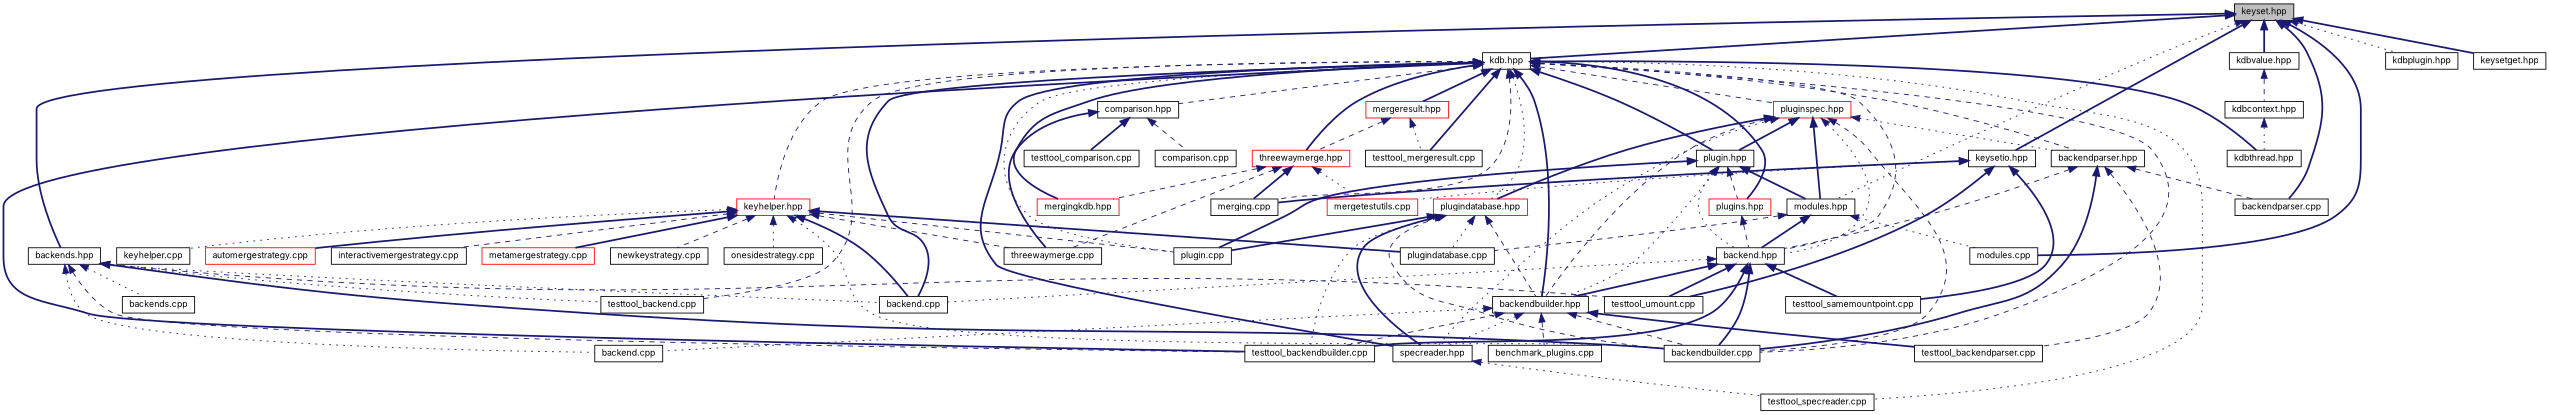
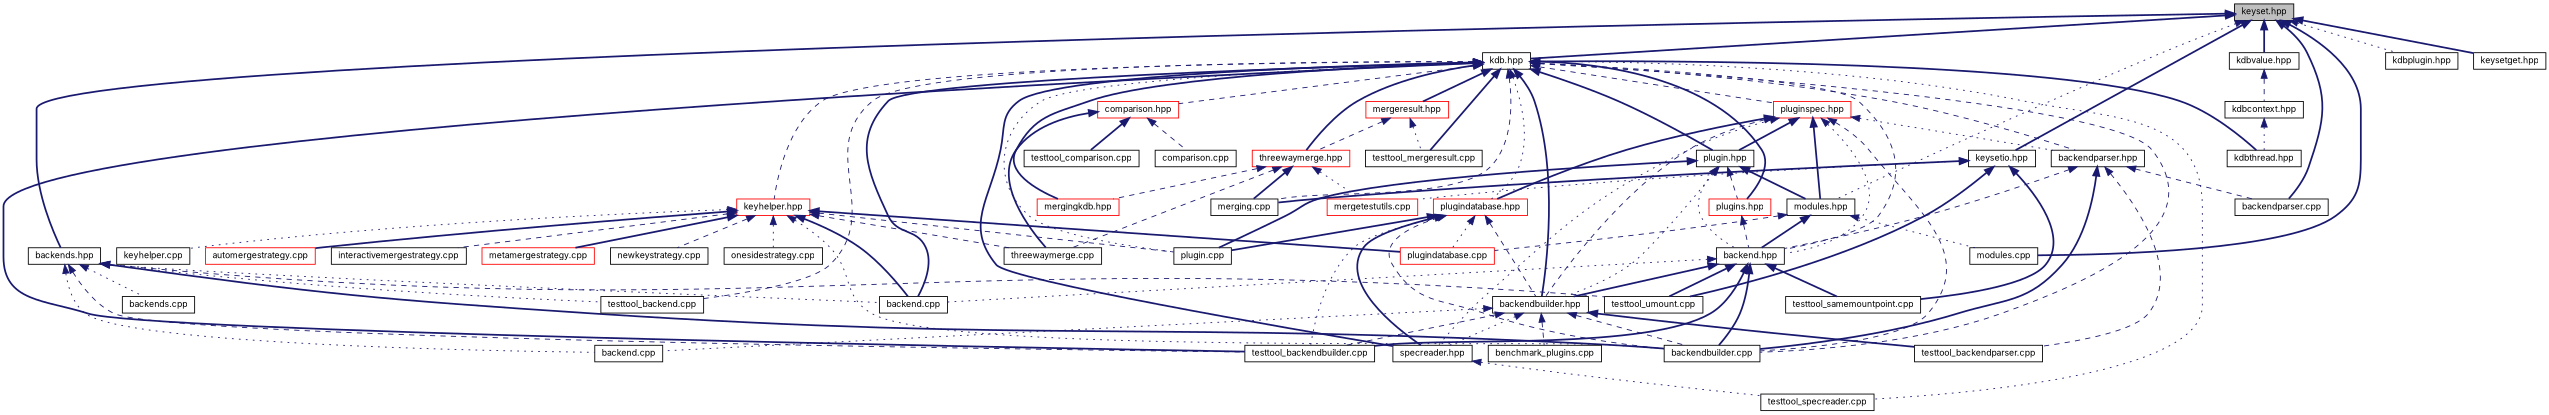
(1138, 110) -> (1138, 110)
(1447, 256) -> (1447, 256)
